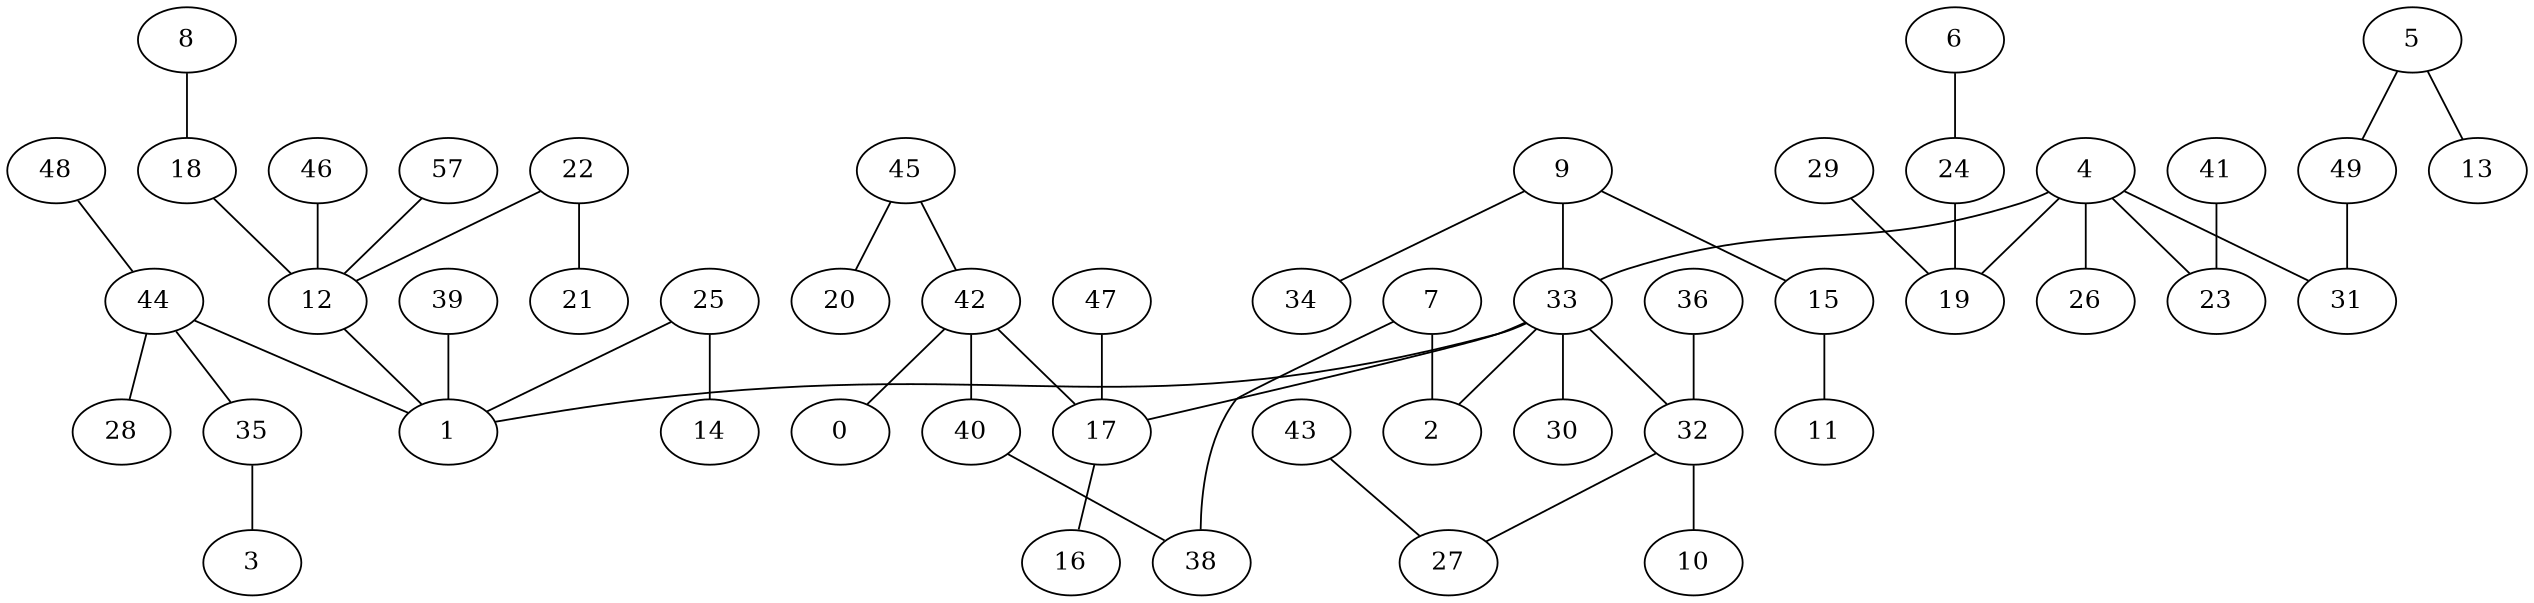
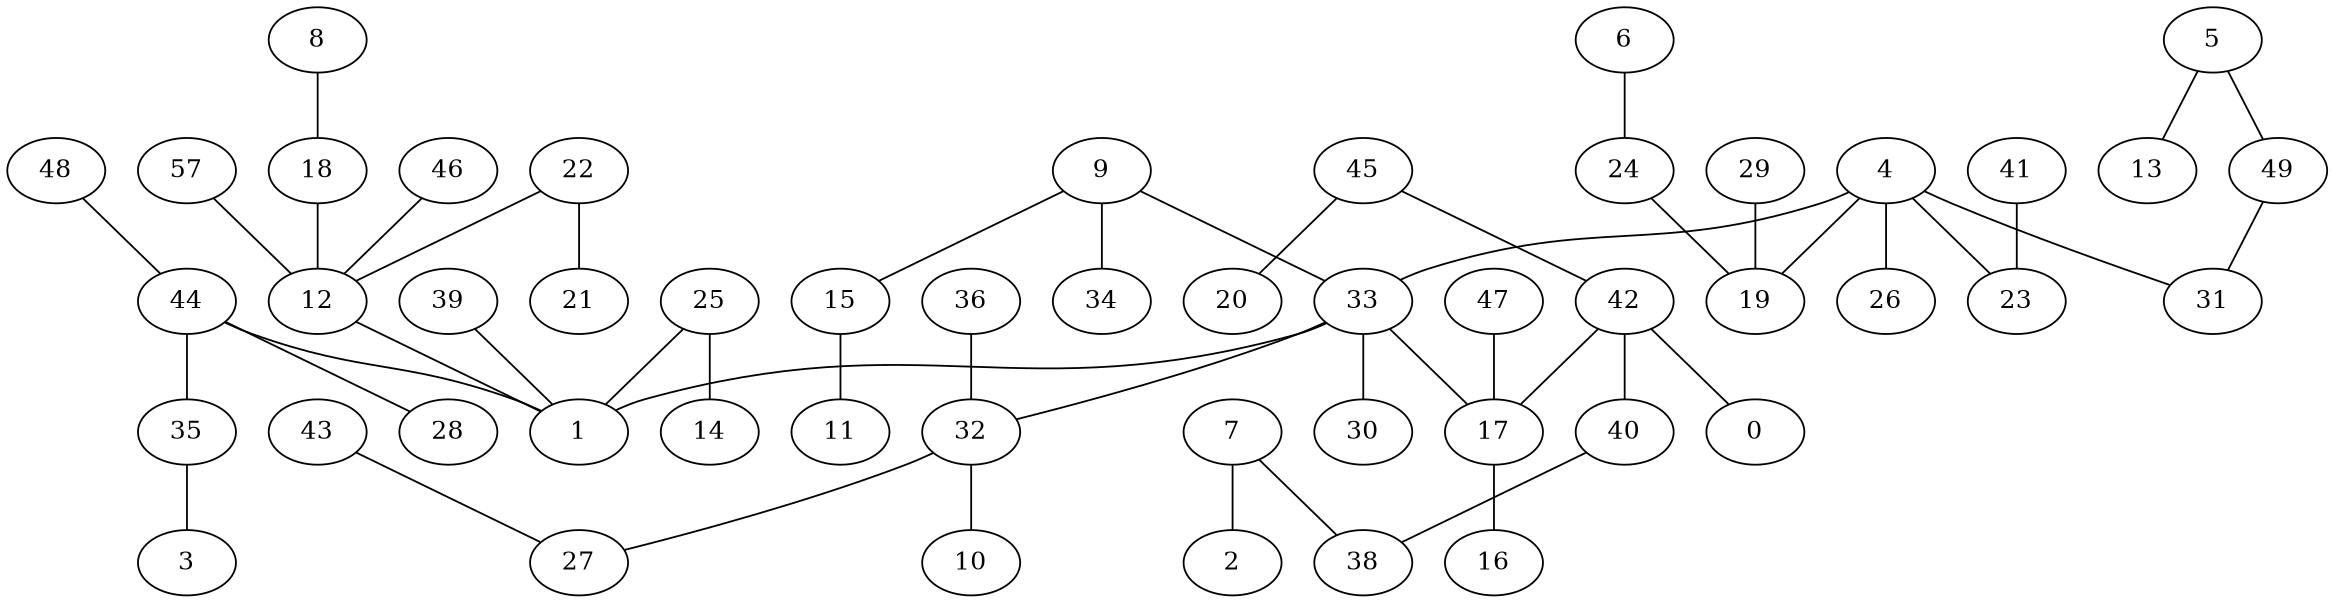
(1498, 366) -> none
